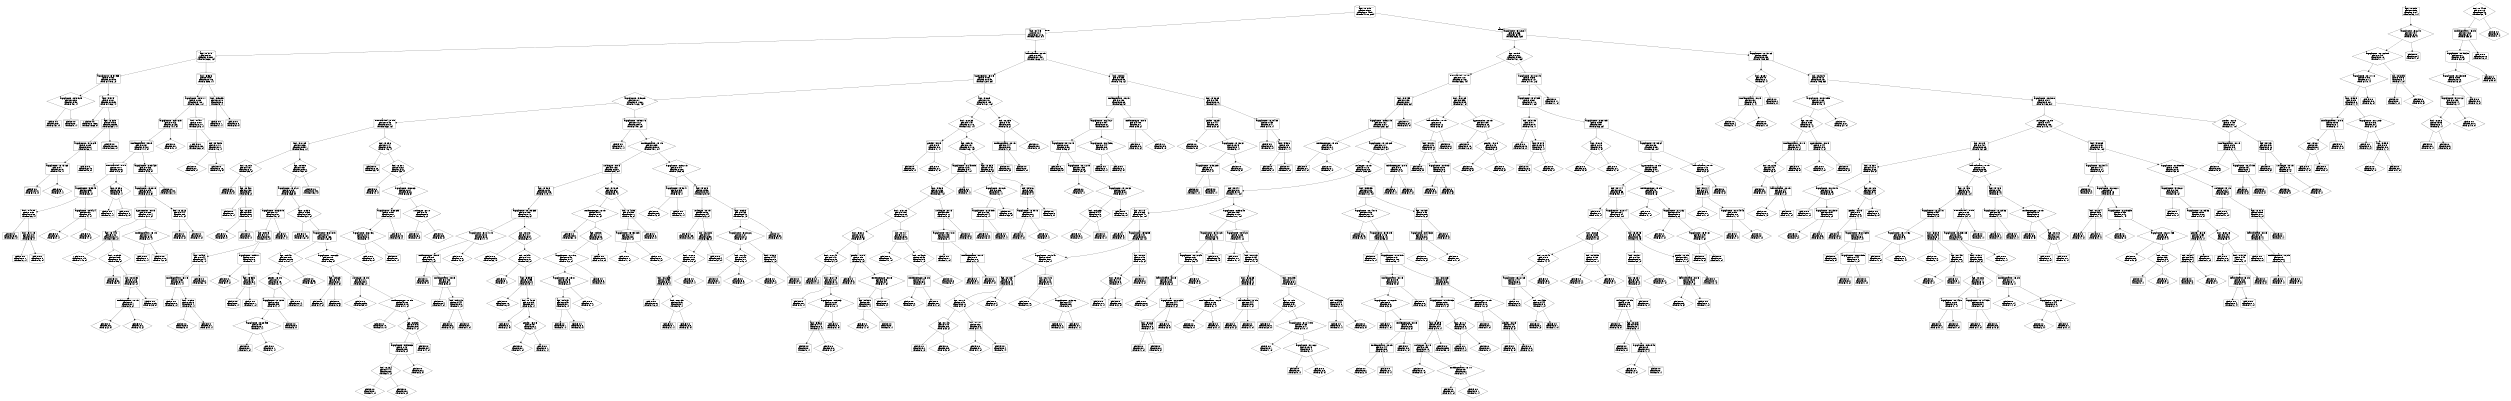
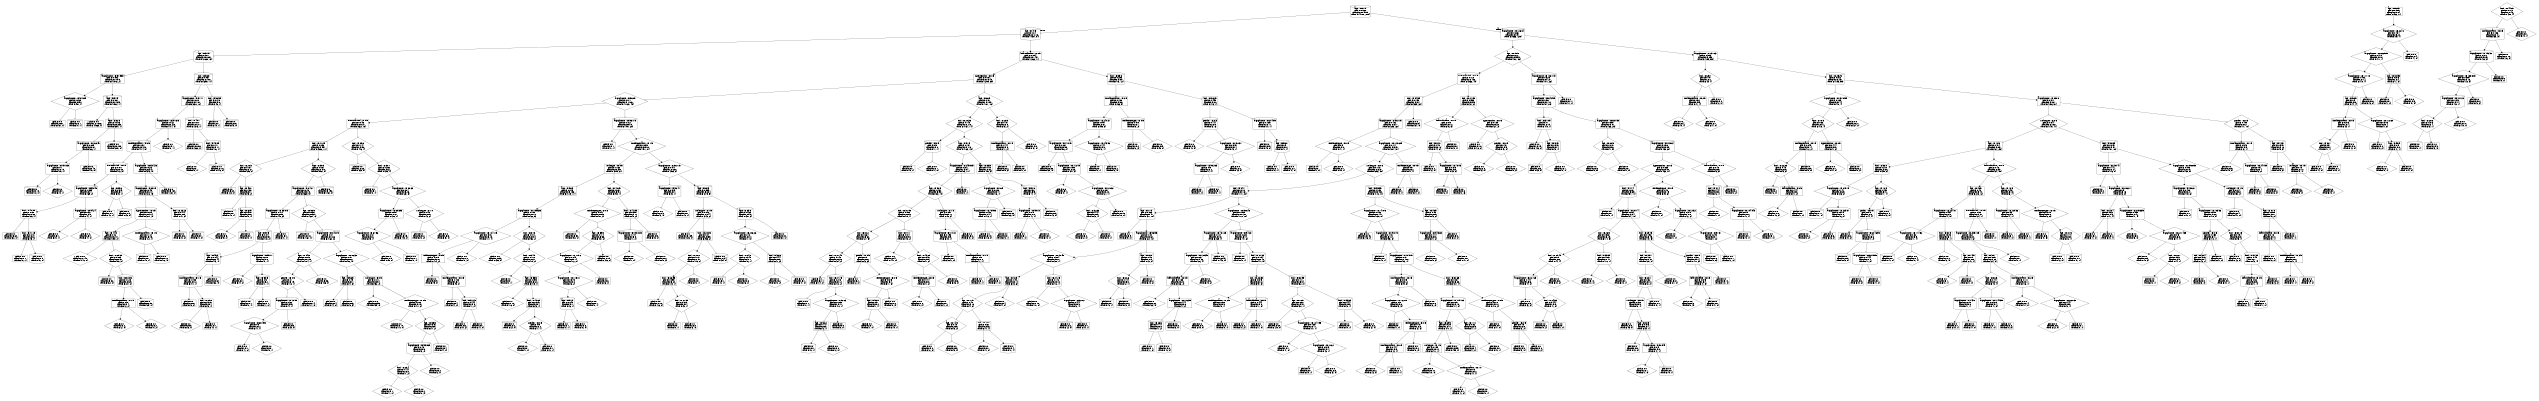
(1995, 191) -> (2007, 191)
